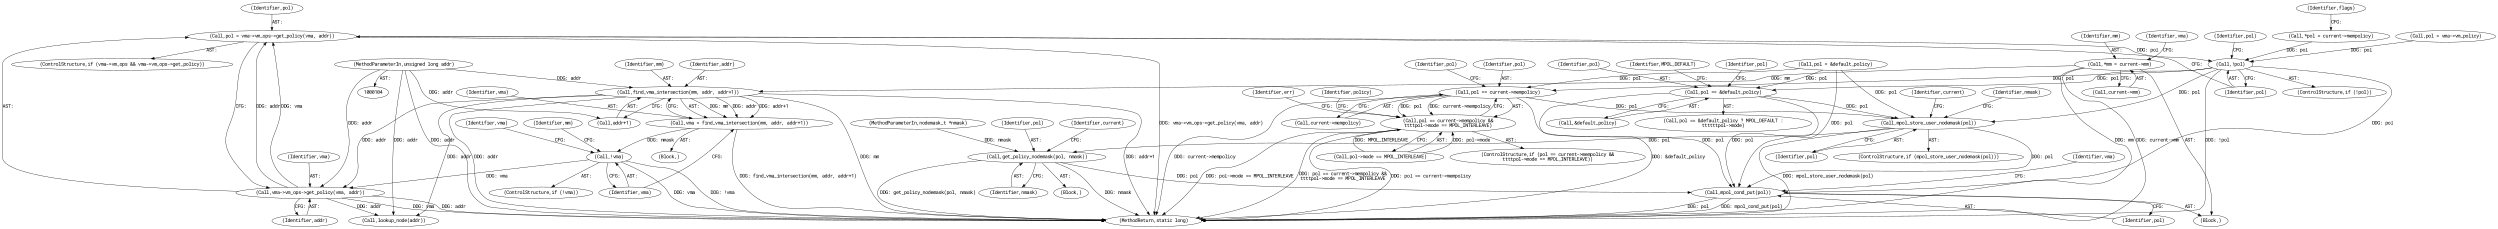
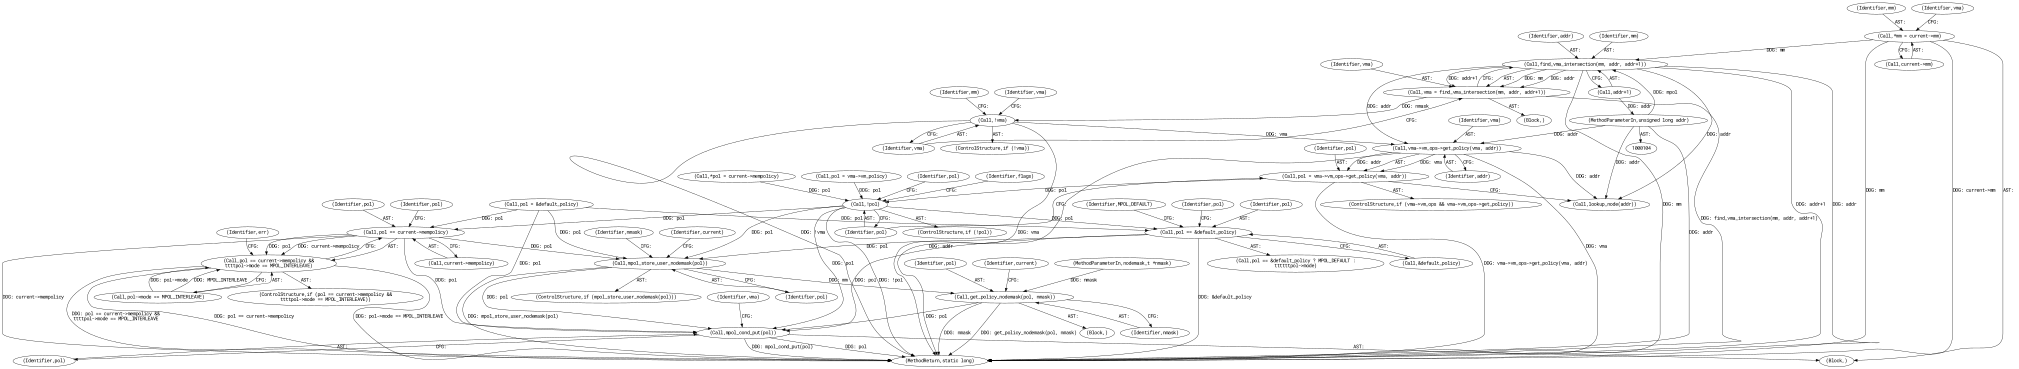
(2331, 21) -> (937, 191)
(569, 78) -> (1665, 92)
(1347, 92) -> none
(500, 111) -> (1625, 105)
(231, 121) -> (1478, 191)
(1659, 140) -> (838, 280)
